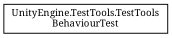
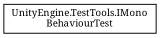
(86, 19) -> (80, 19)
